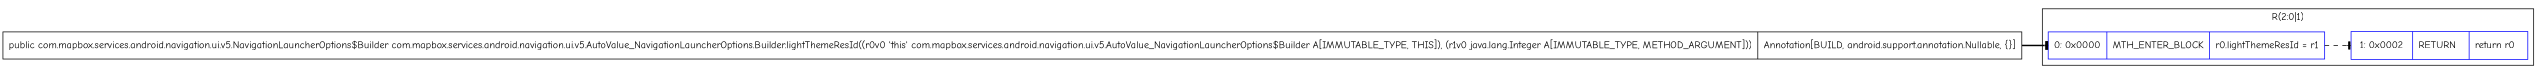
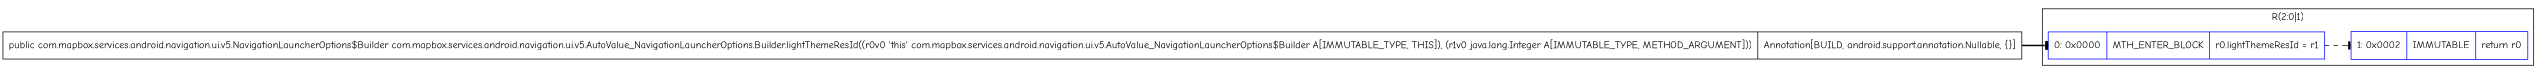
(2438, 45) -> (2441, 45)
